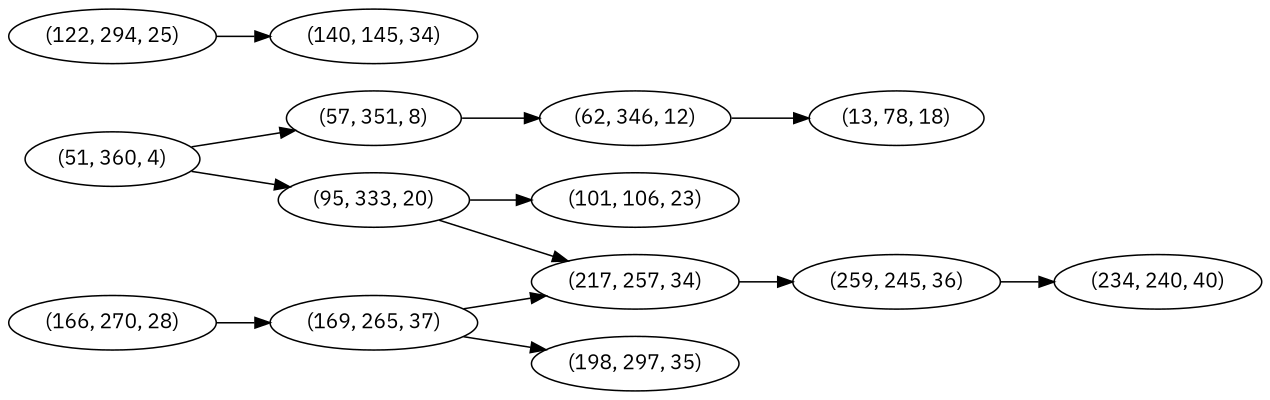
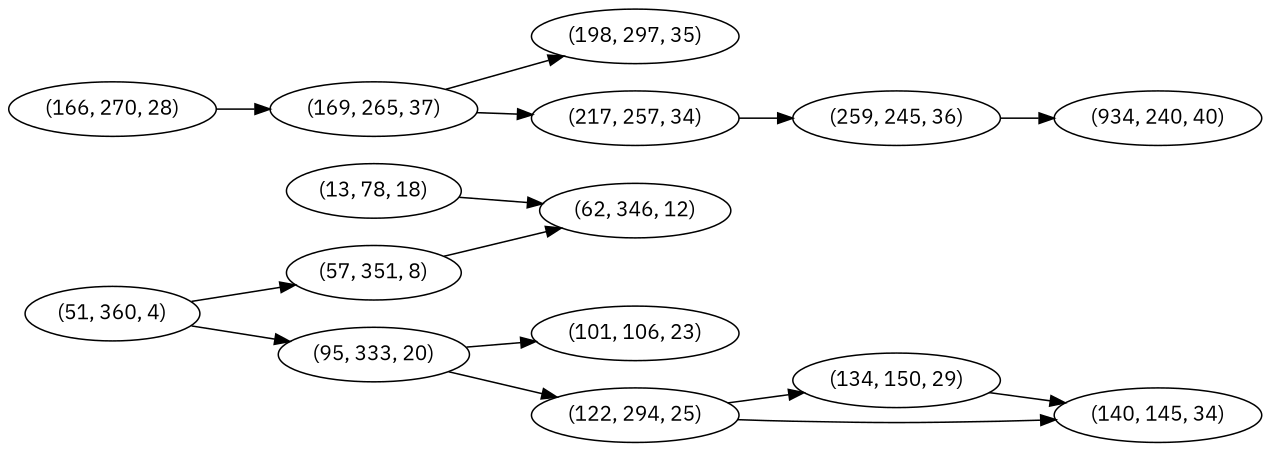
(763, 118) -> (493, 200)
(496, 238) -> (495, 383)
(1158, 282) -> (1158, 118)
none -> (897, 380)
